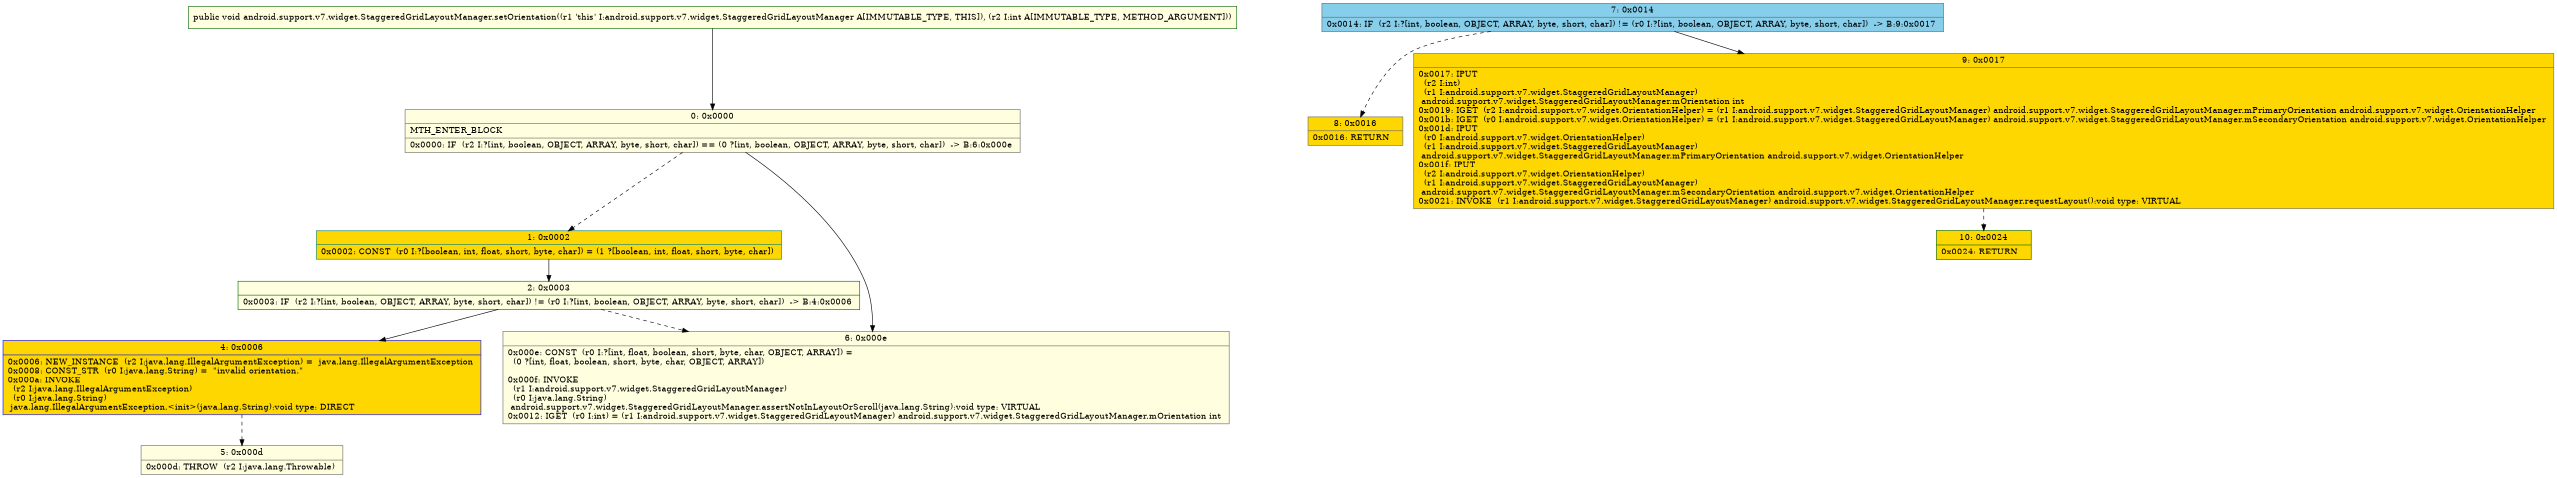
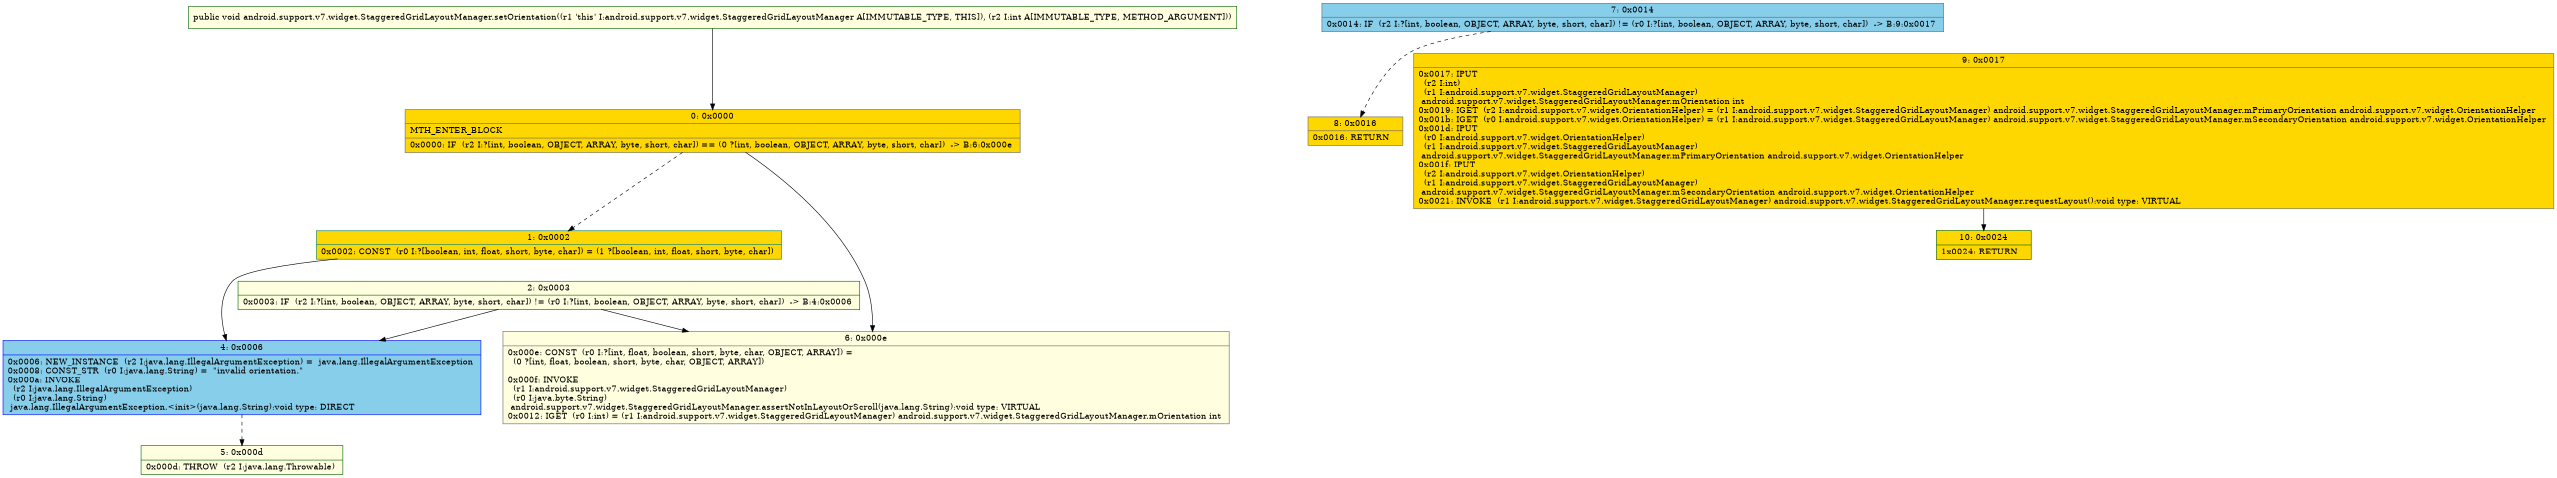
(1706, 42) -> none
(713, 131) -> (713, 131)
(1984, 217) -> (1984, 217)
(1984, 252) -> (1984, 252)
(549, 267) -> (256, 271)
(642, 320) -> (642, 320)
(242, 378) -> (242, 378)
(557, 398) -> (558, 398)
(242, 460) -> (242, 460)
